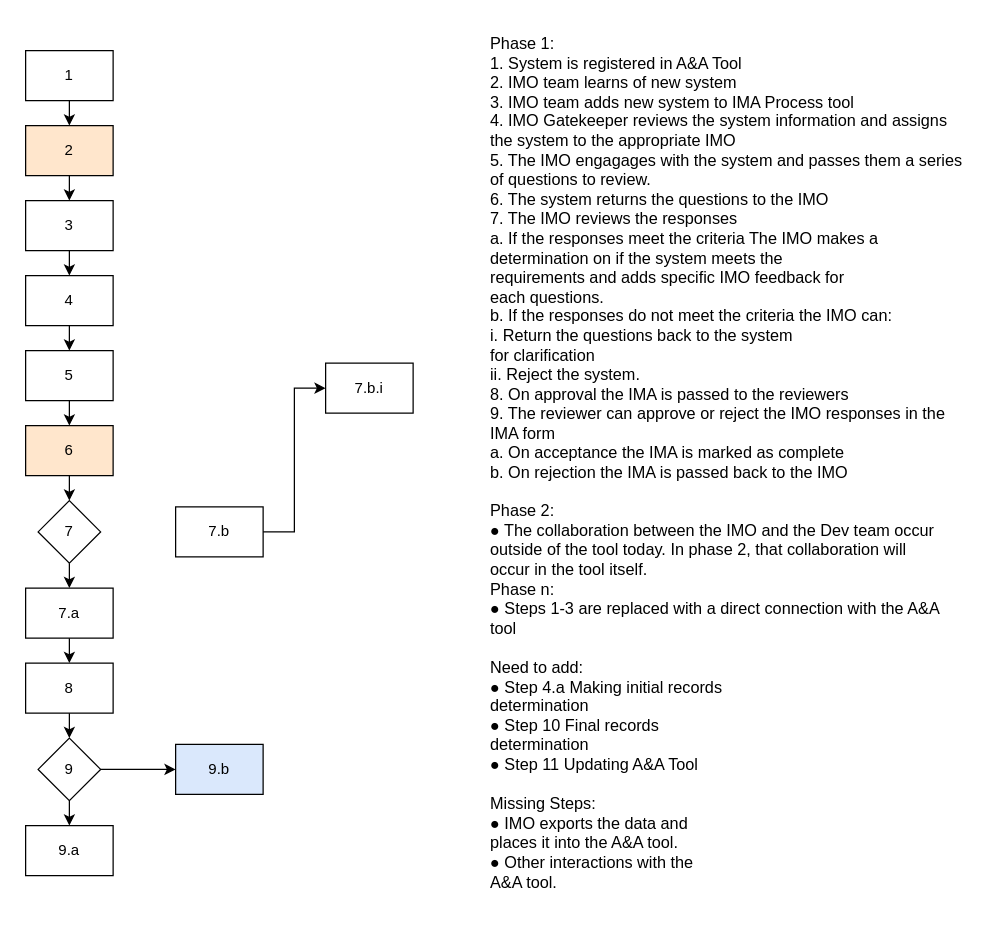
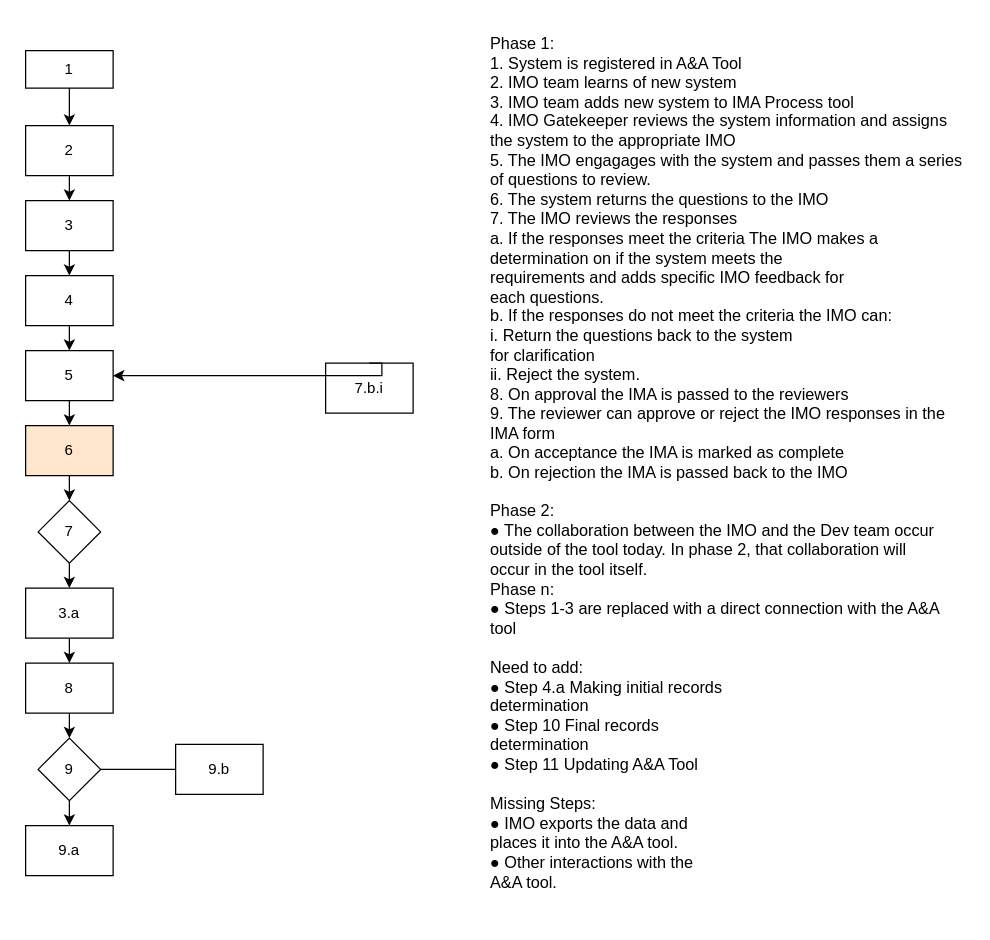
(69, 76) -> (69, 69)
(69, 151) -> (69, 151)
none -> (260, 376)
(294, 465) -> none
(219, 532) -> none
(69, 613) -> (69, 613)
(166, 769) -> (169, 769)
(219, 769) -> (219, 769)
